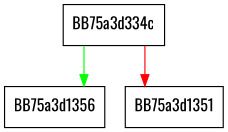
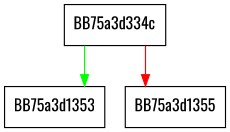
(55, 107) -> (55, 107)
(174, 107) -> (175, 107)
